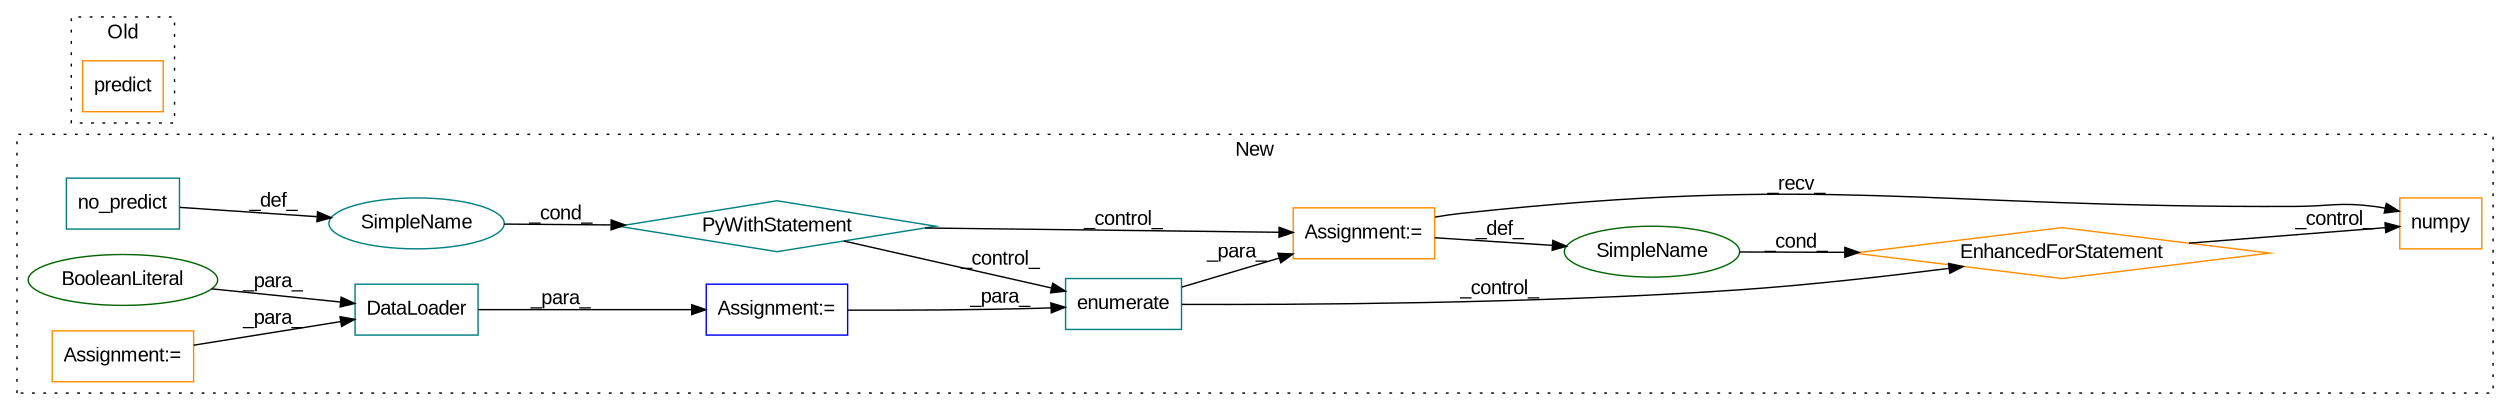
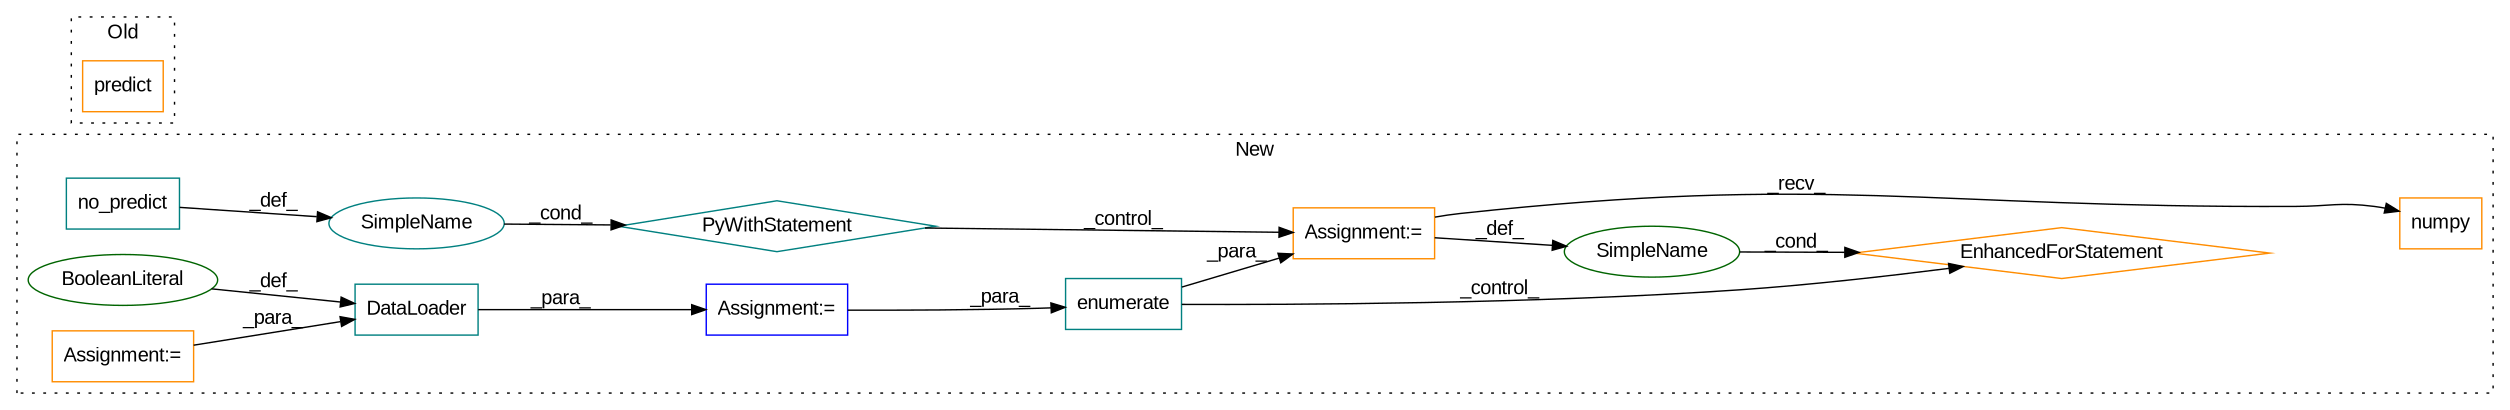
(2287, 235) -> none
(948, 265) -> none
(273, 282) -> (273, 282)
